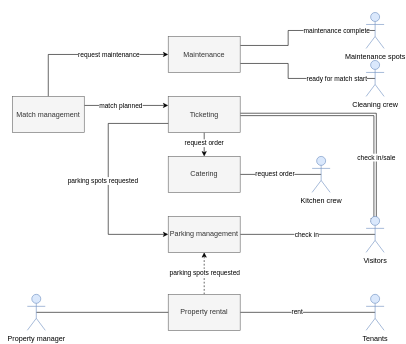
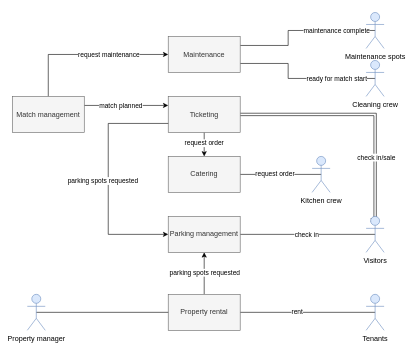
(204, 275) -> (204, 275)
